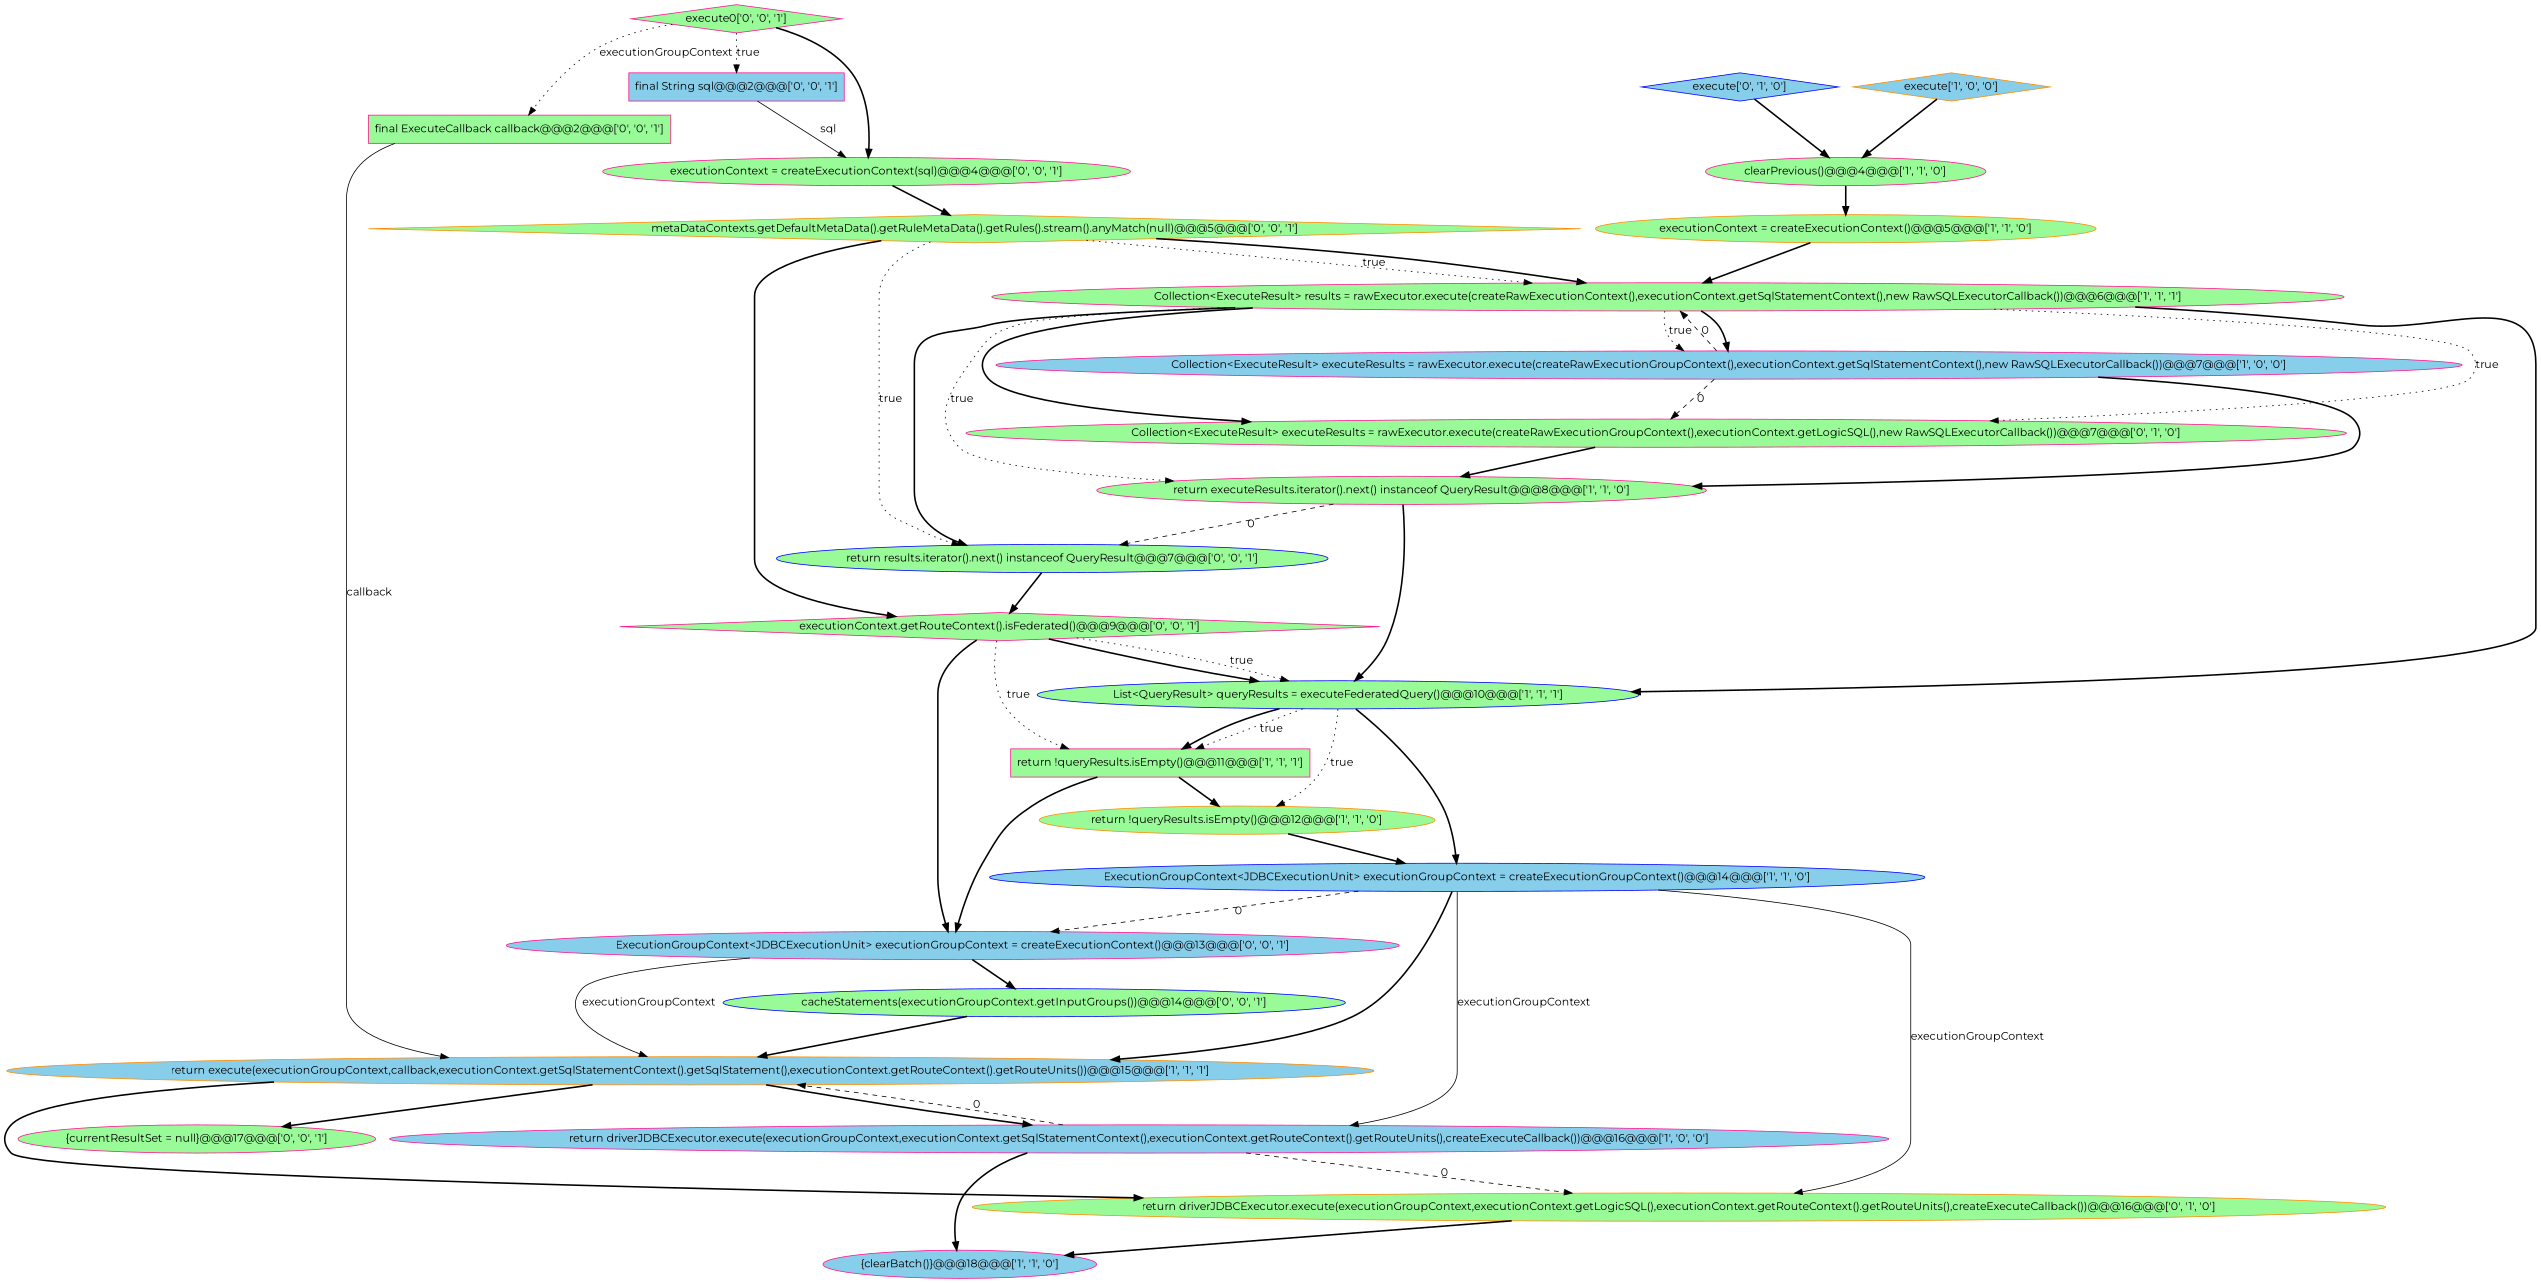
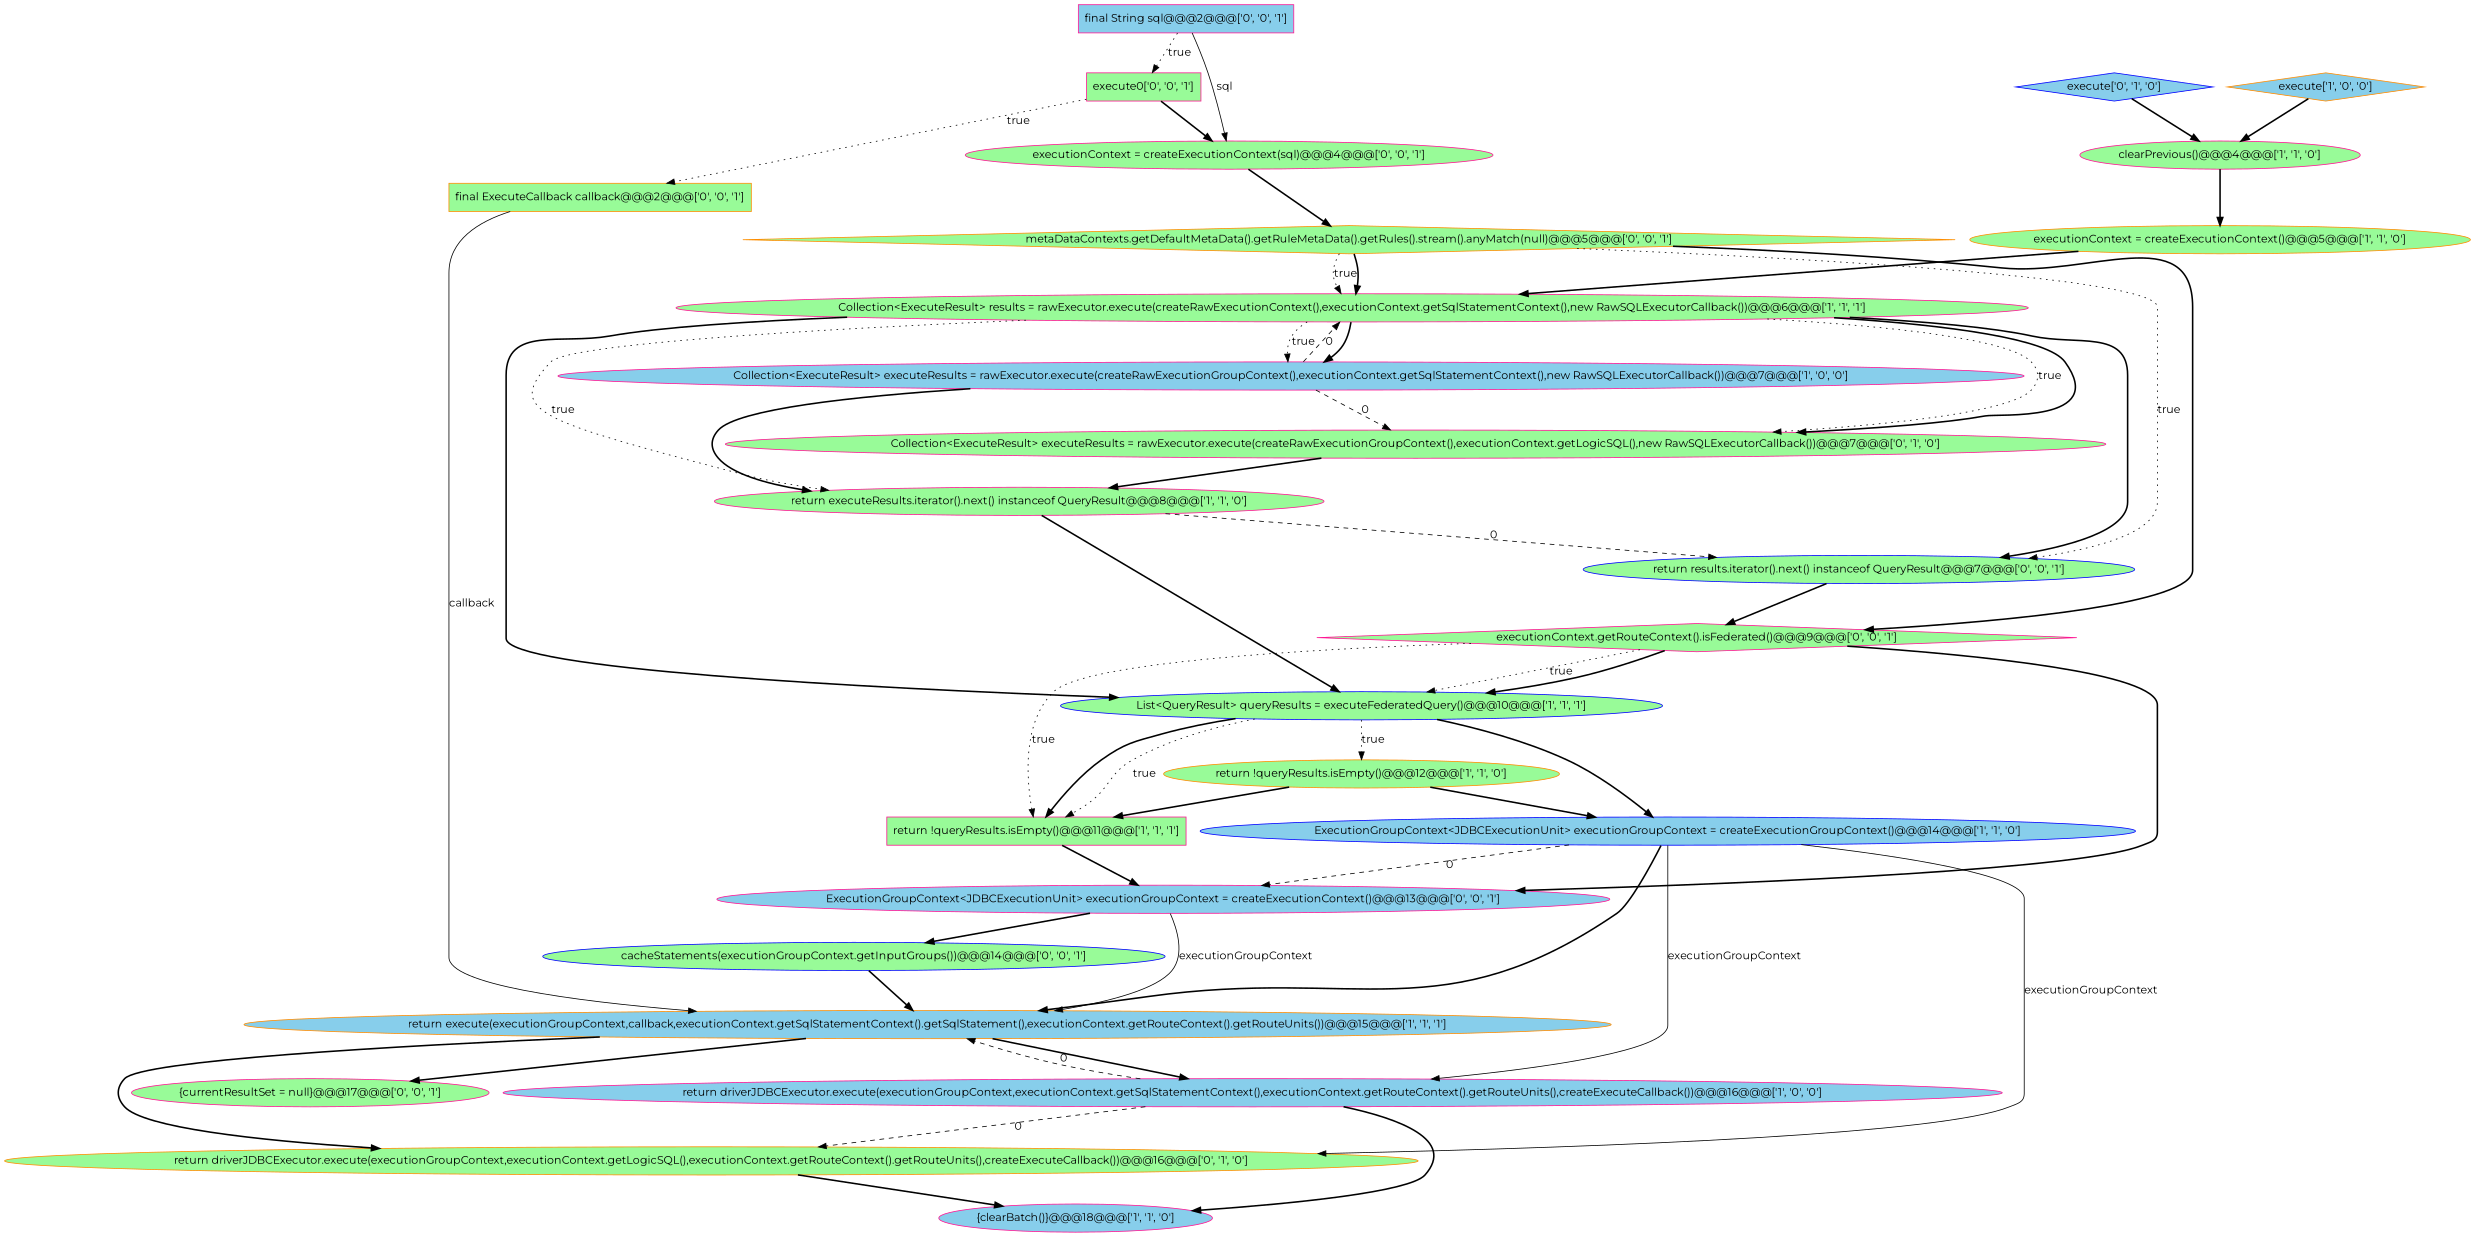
(737, 19) -> (1144, 87)
(737, 49) -> (1167, 50)
(666, 53) -> (1018, 121)
(520, 129) -> (600, 197)
(1196, 789) -> (1206, 801)
